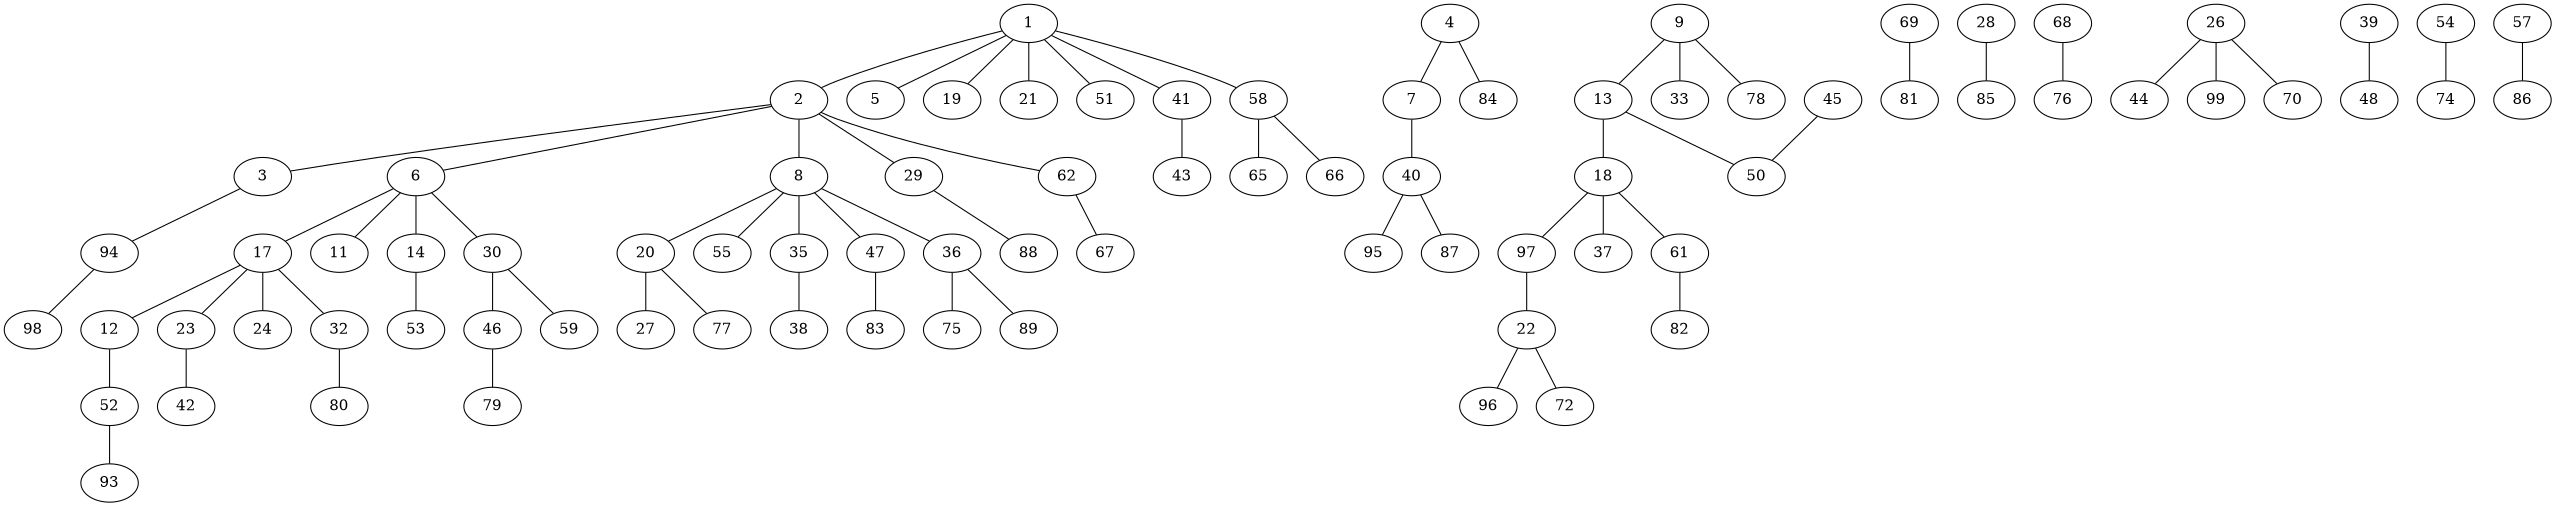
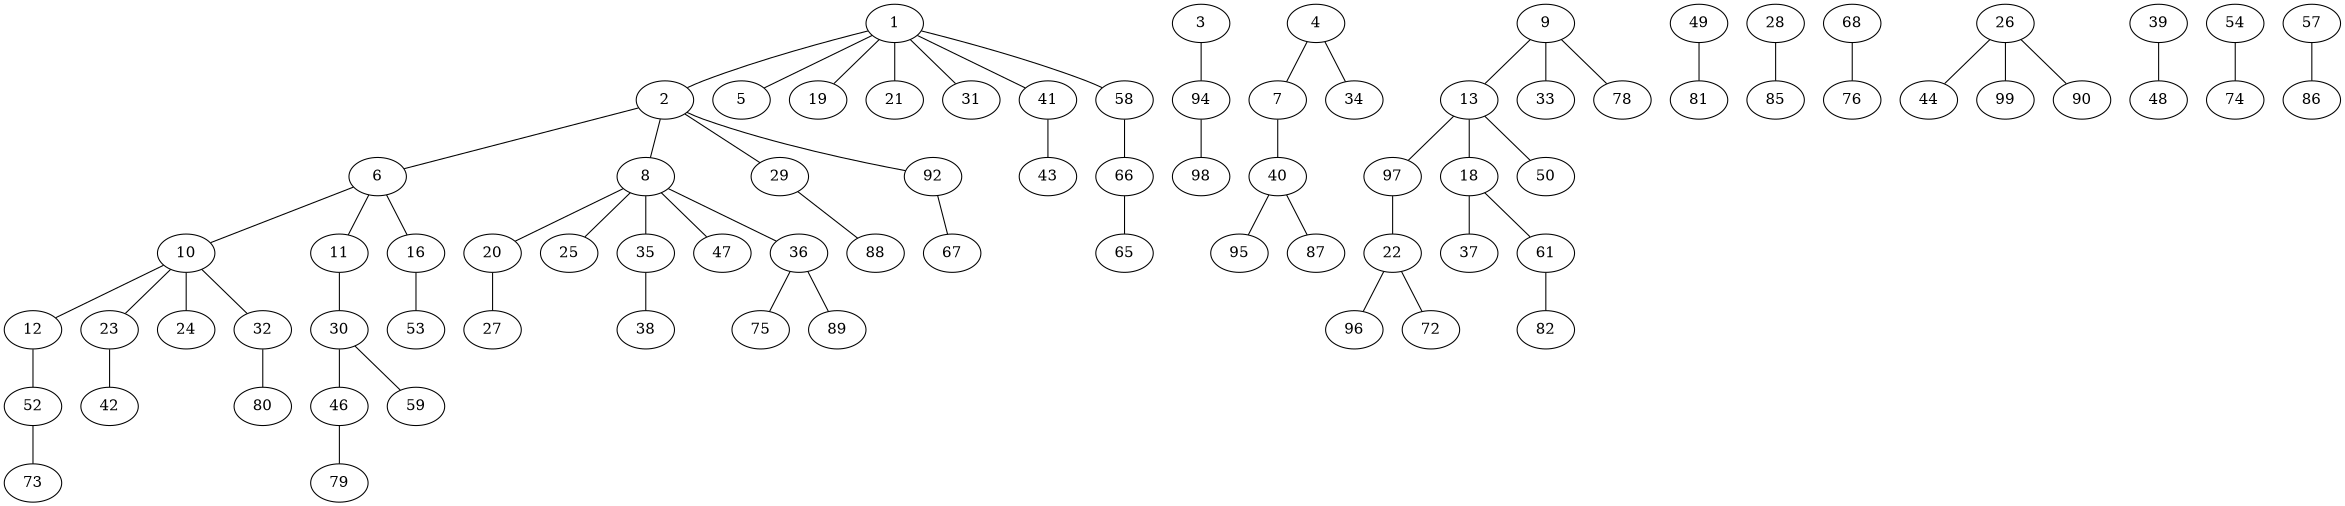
(1910, 23) -> (1699, 23)
(1105, 100) -> (971, 100)
(1488, 100) -> (1354, 100)
(1833, 100) -> none
(2293, 100) -> (2082, 100)
(530, 136) -> none
(1259, 138) -> (1125, 215)
(1067, 177) -> (933, 177)
(454, 215) -> (339, 292)
(1565, 215) -> (1431, 138)
(263, 253) -> (186, 253)
(416, 253) -> (416, 253)
(722, 253) -> (569, 253)
(722, 330) -> none
(876, 330) -> none
(110, 483) -> (33, 483)
